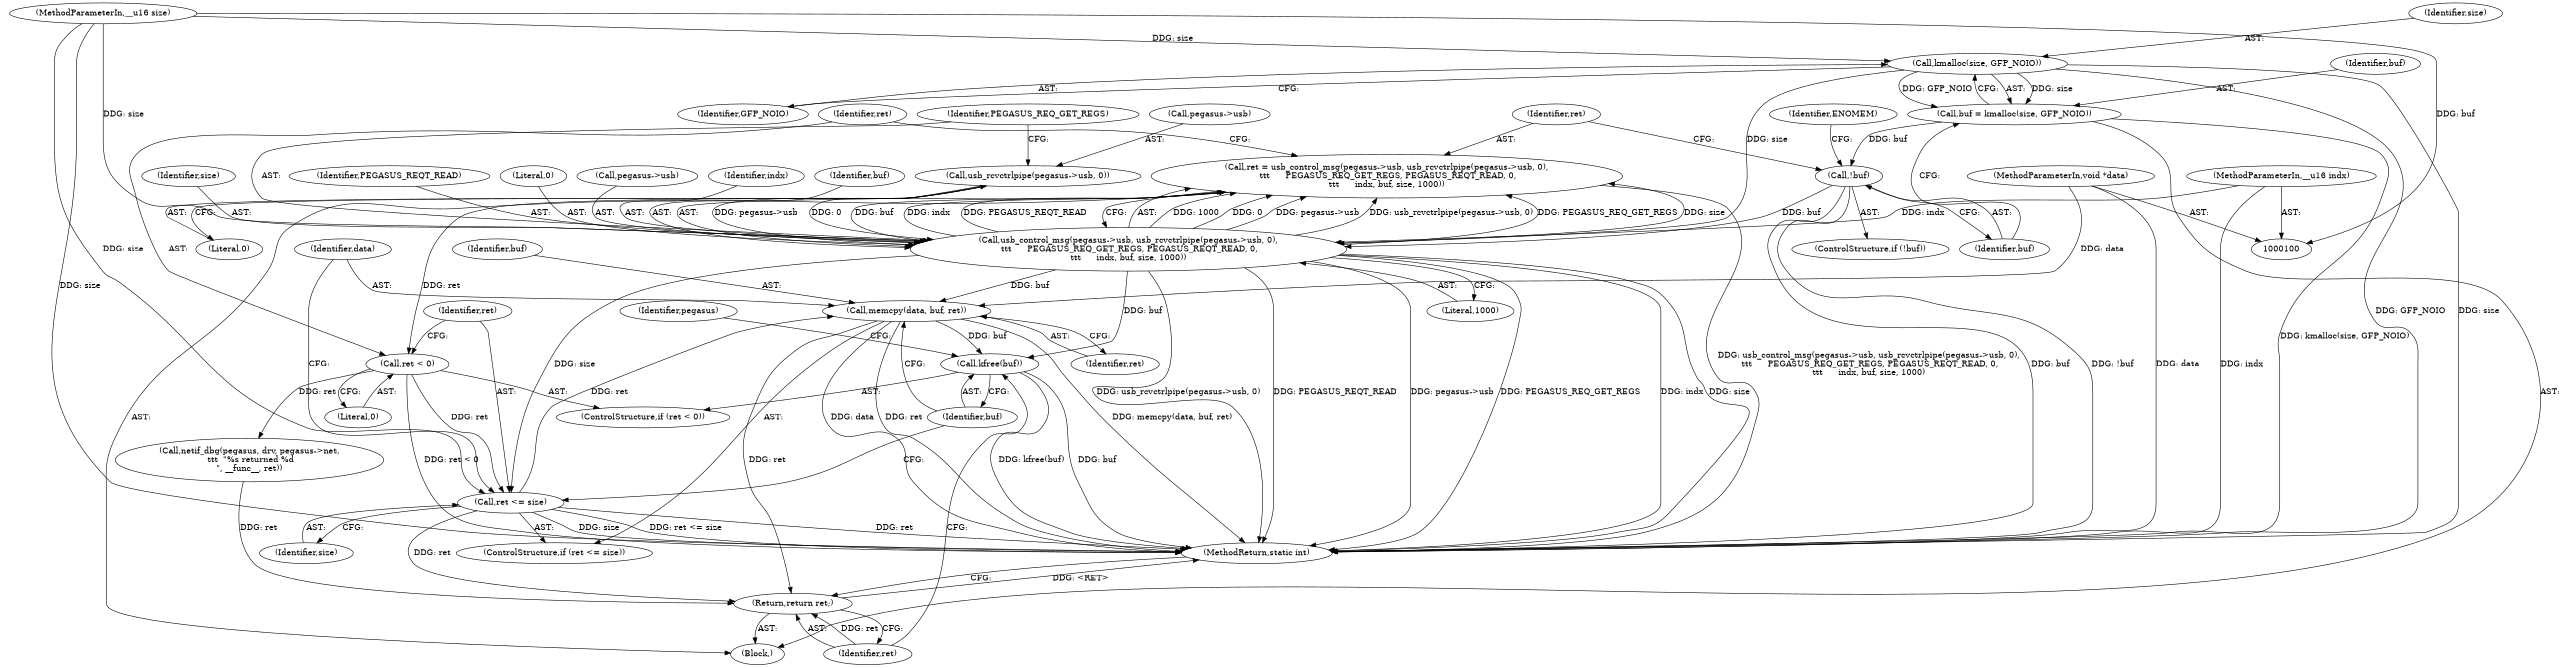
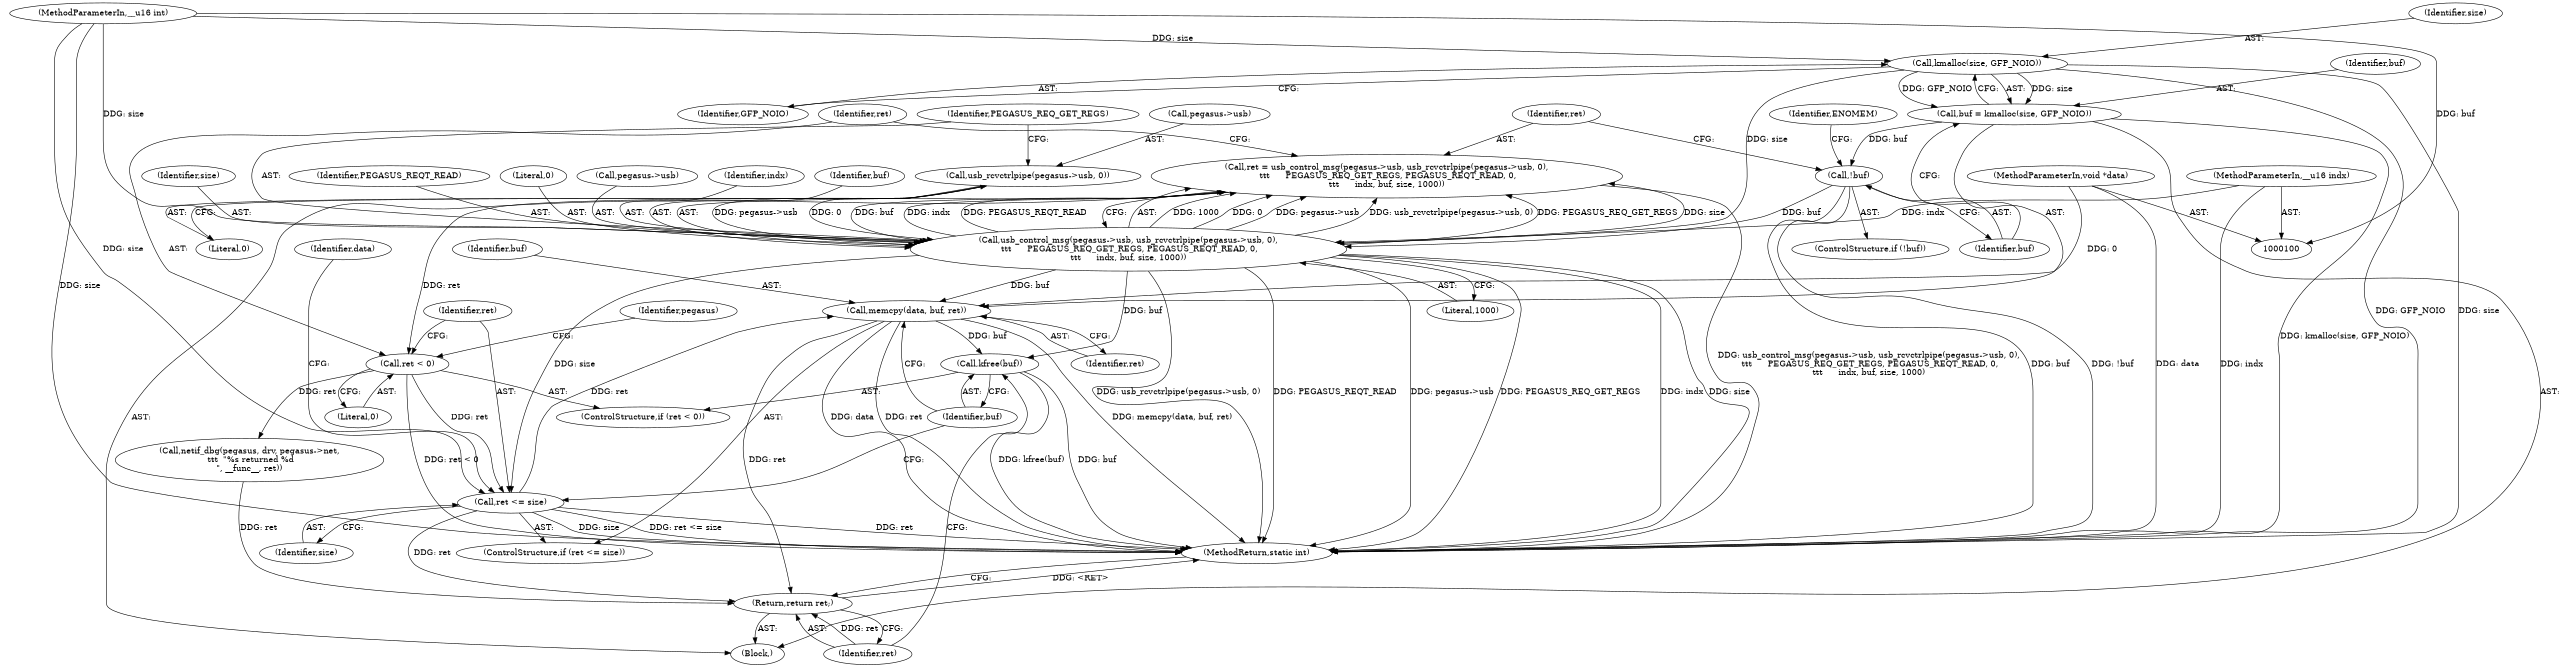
(103, 13) -> (103, 13)
(2102, 249) -> (2102, 249)
(580, 299) -> (1643, 298)
(844, 336) -> (538, 335)
